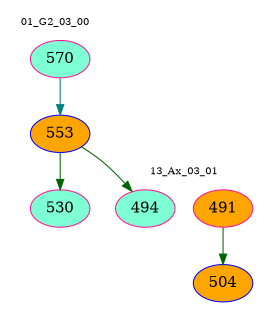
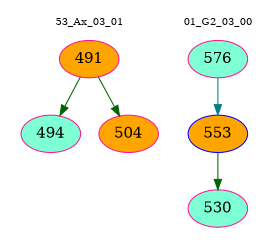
(60, 59) -> (218, 59)
(114, 172) -> (73, 92)
(184, 172) -> (90, 22)
(223, 283) -> (129, 134)
